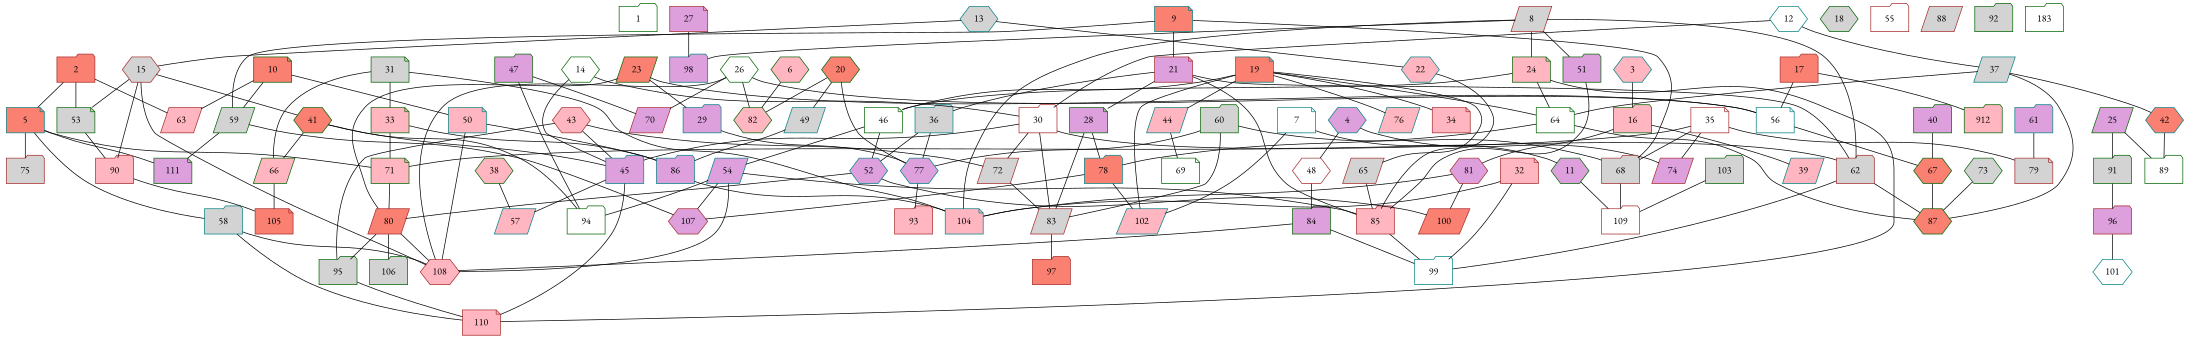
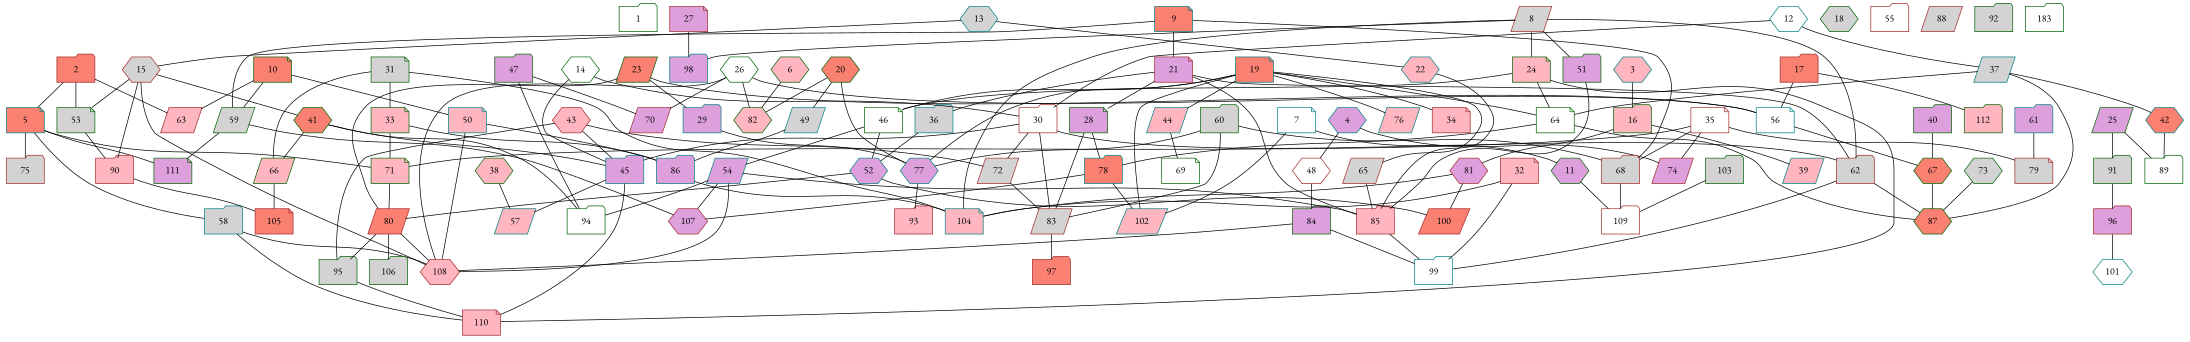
(1983, 120) -> (1983, 120)
(927, 144) -> (1043, 98)
